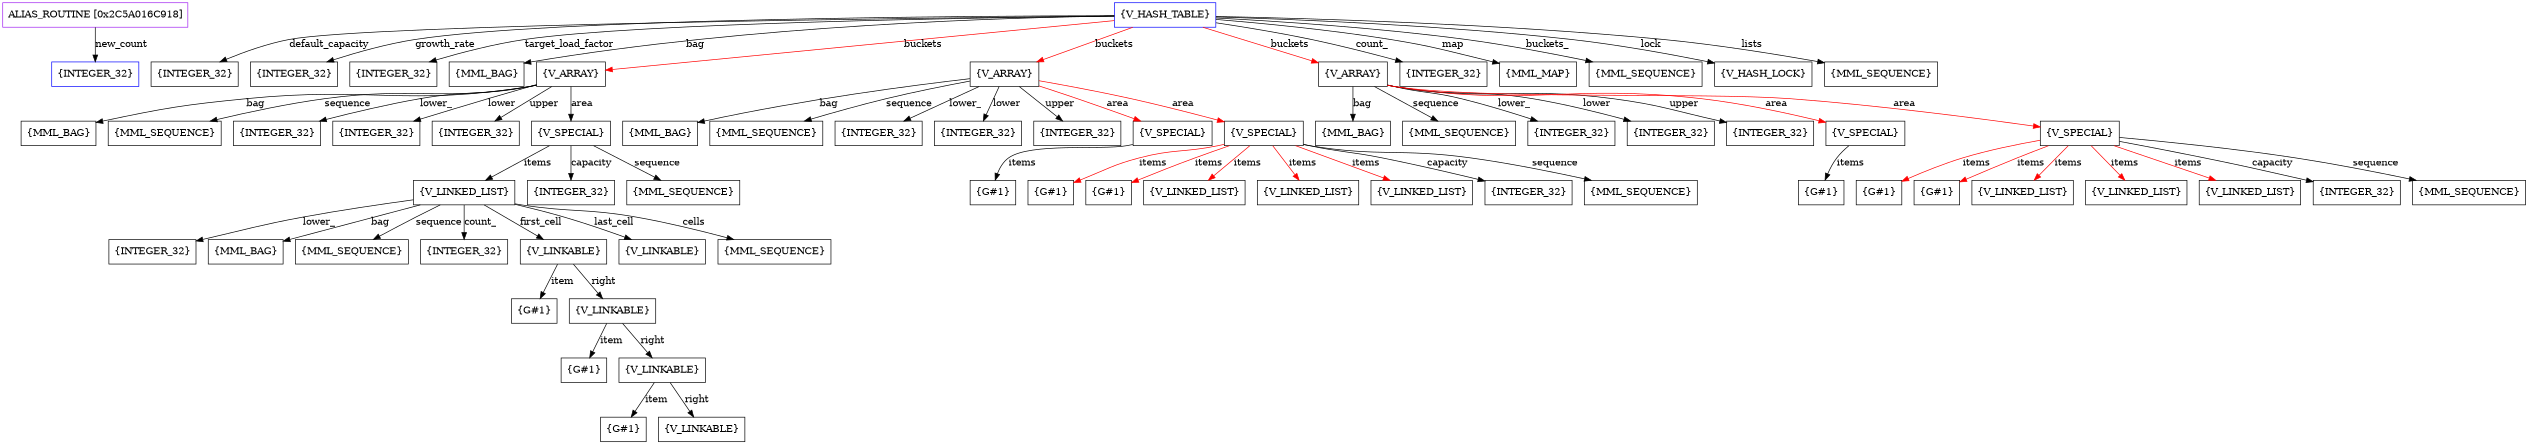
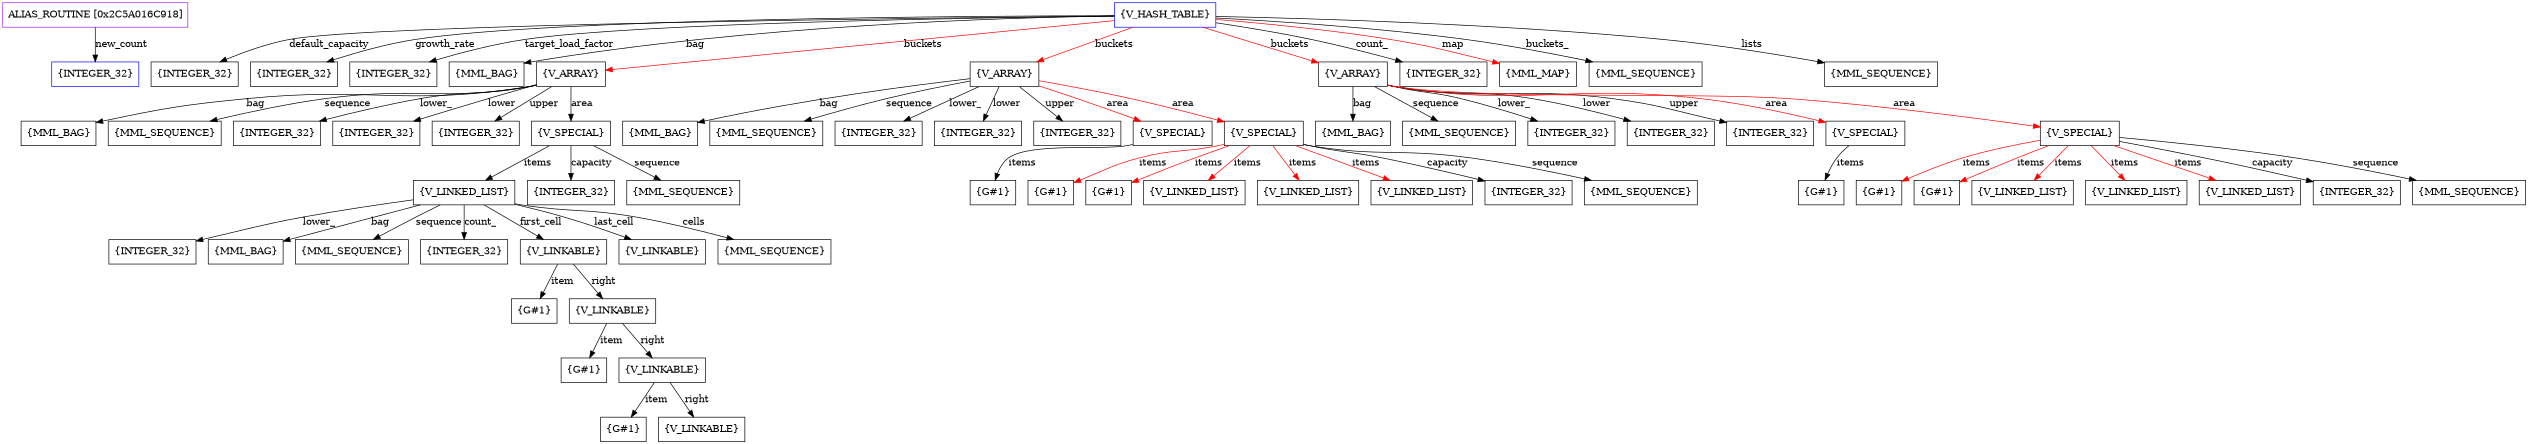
(1355, 34) -> (1355, 34)
(1763, 74) -> none
